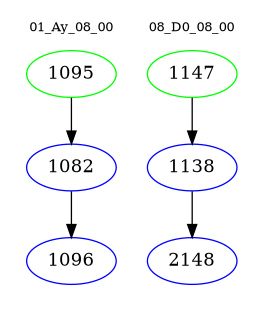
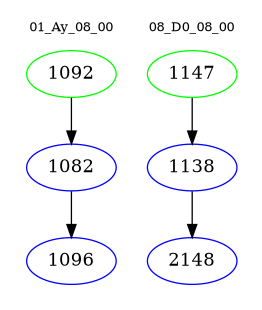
(71, 74) -> (71, 74)
